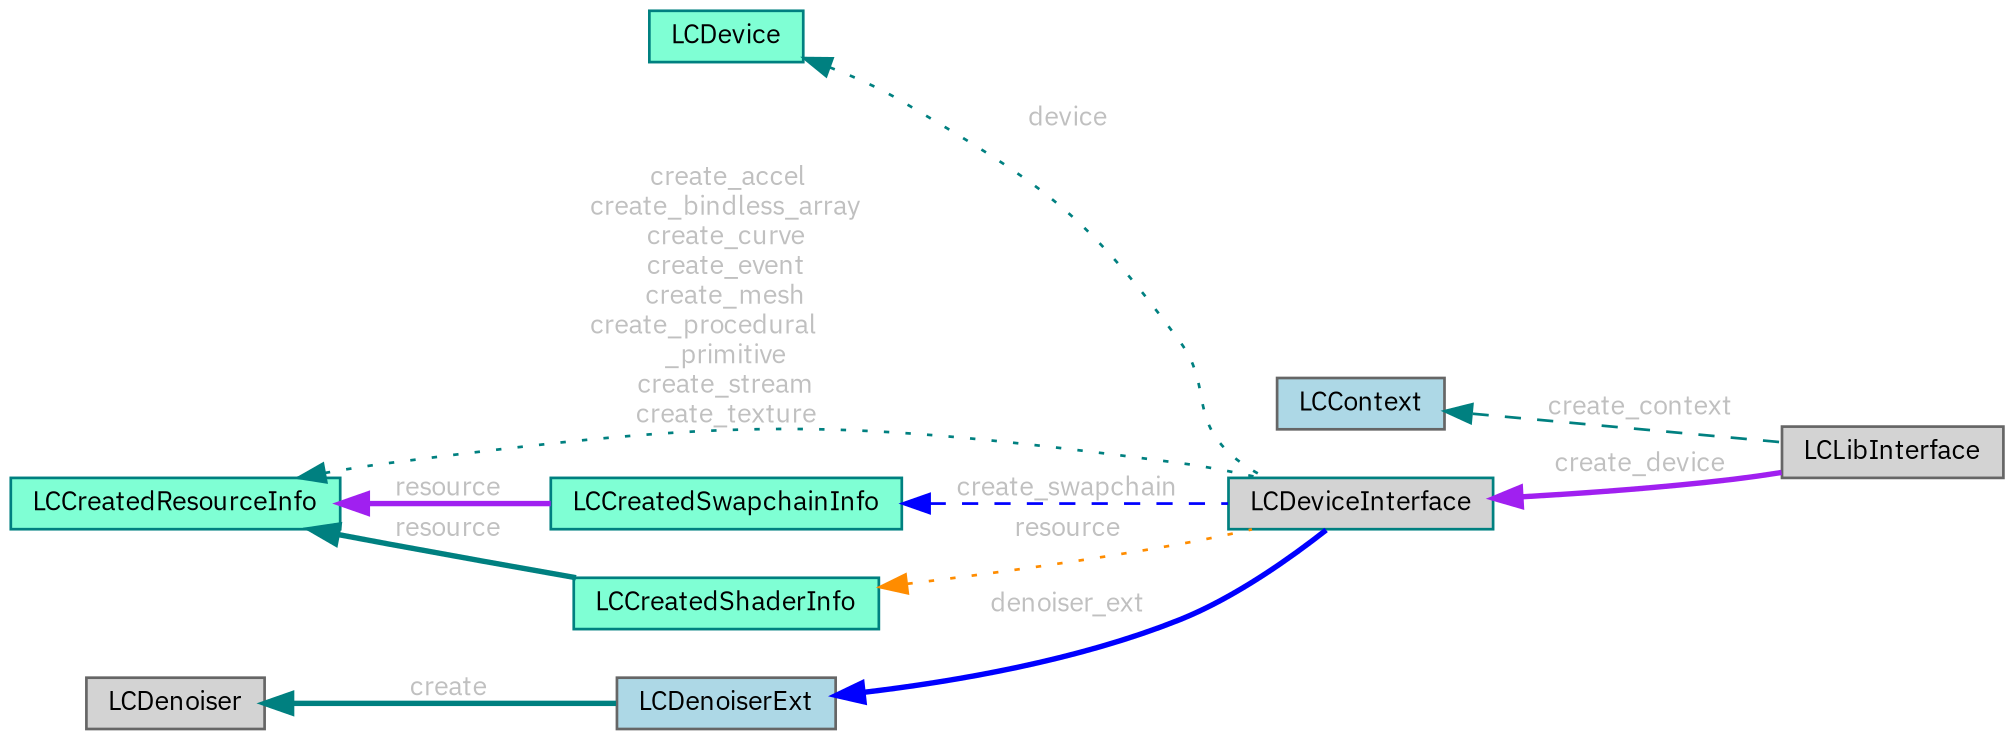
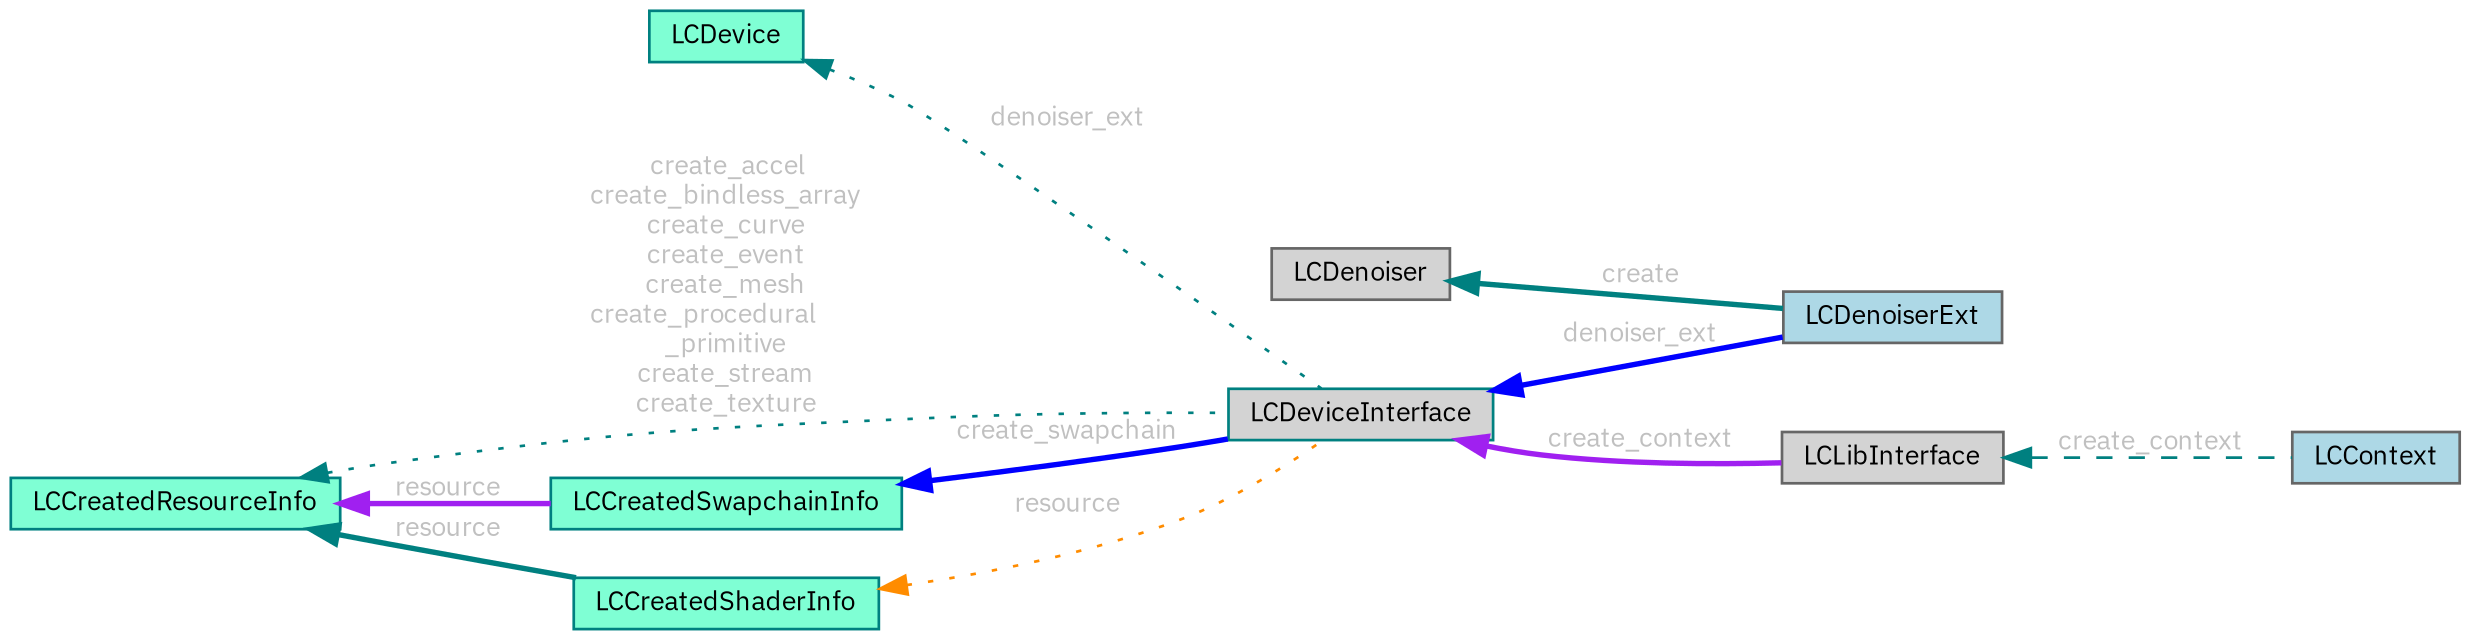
(1065, 119) -> (1065, 119)
(1627, 428) -> (2162, 458)
(1638, 464) -> (1638, 440)
(1079, 504) -> (1079, 461)
(1107, 644) -> (1652, 361)
